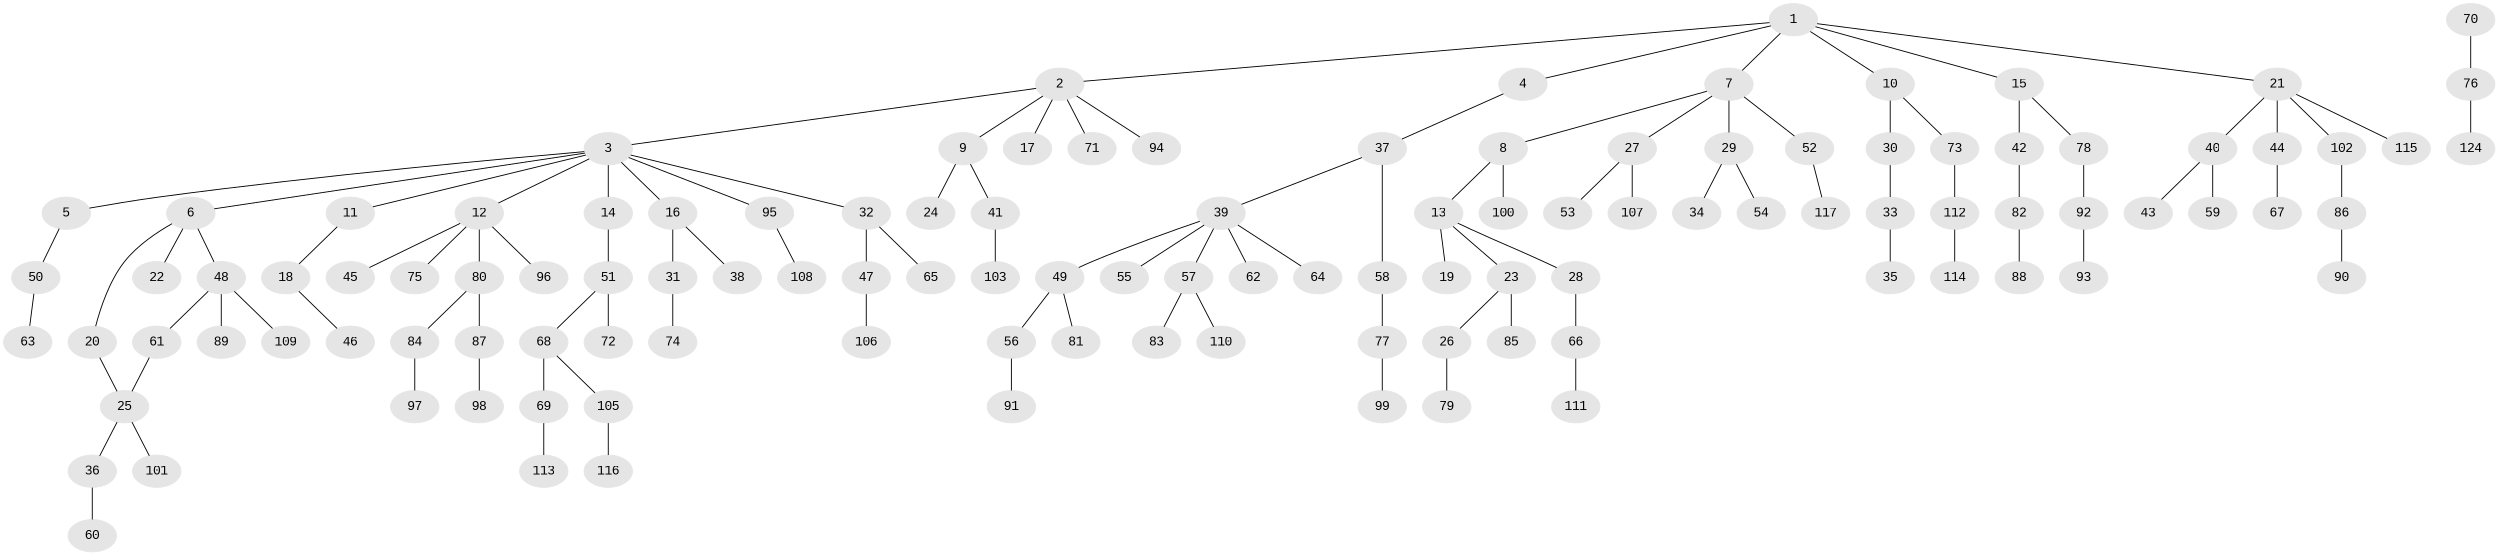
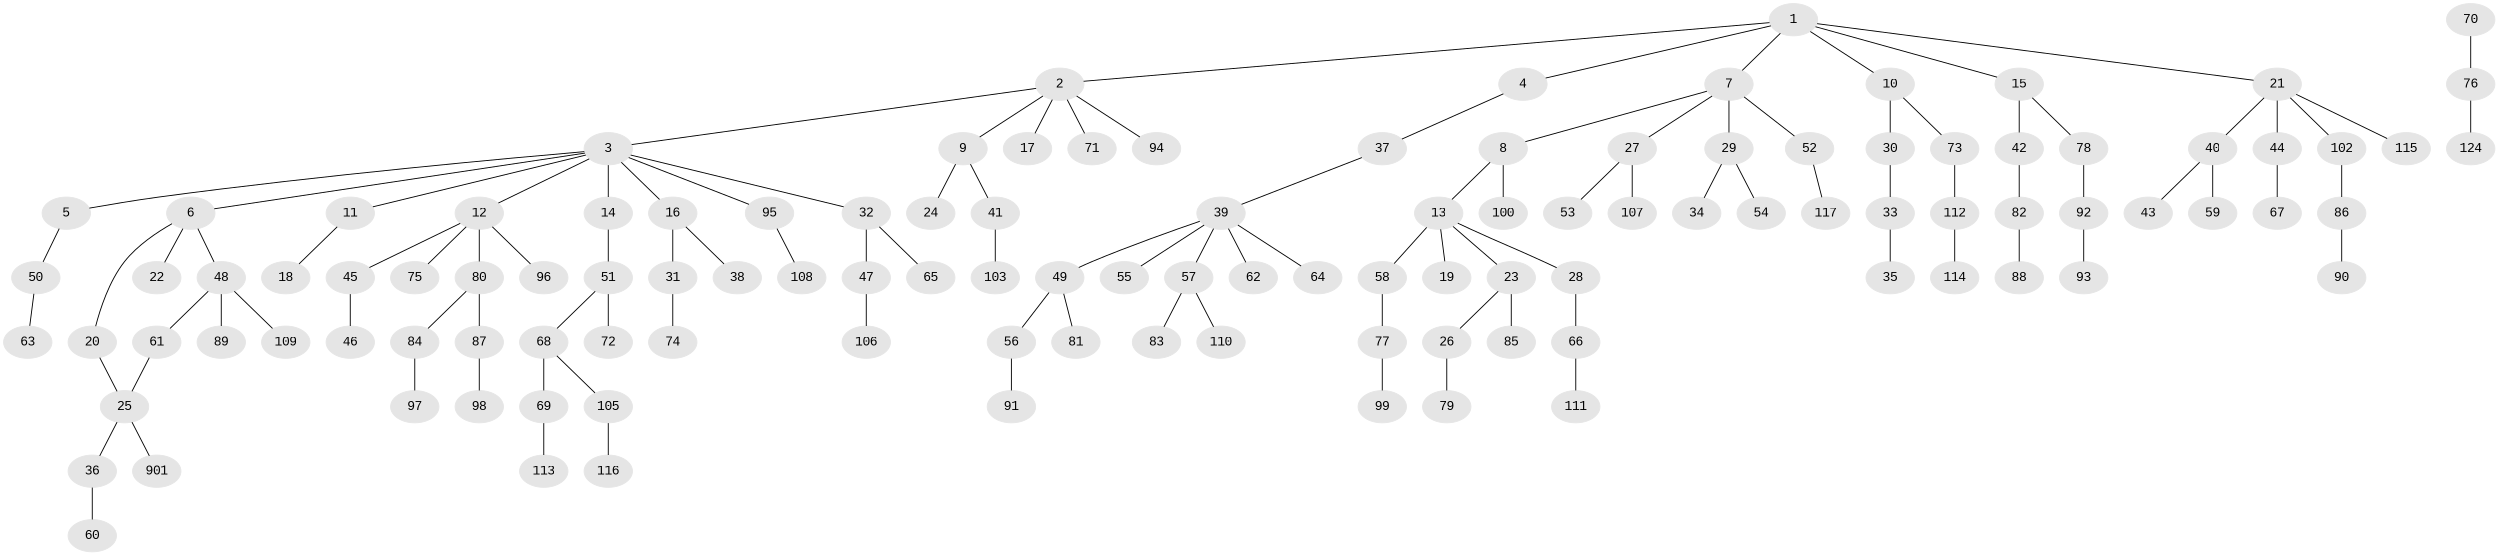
(1382, 213) -> (1410, 245)
(318, 310) -> (350, 310)
(157, 471) -> (157, 471)
